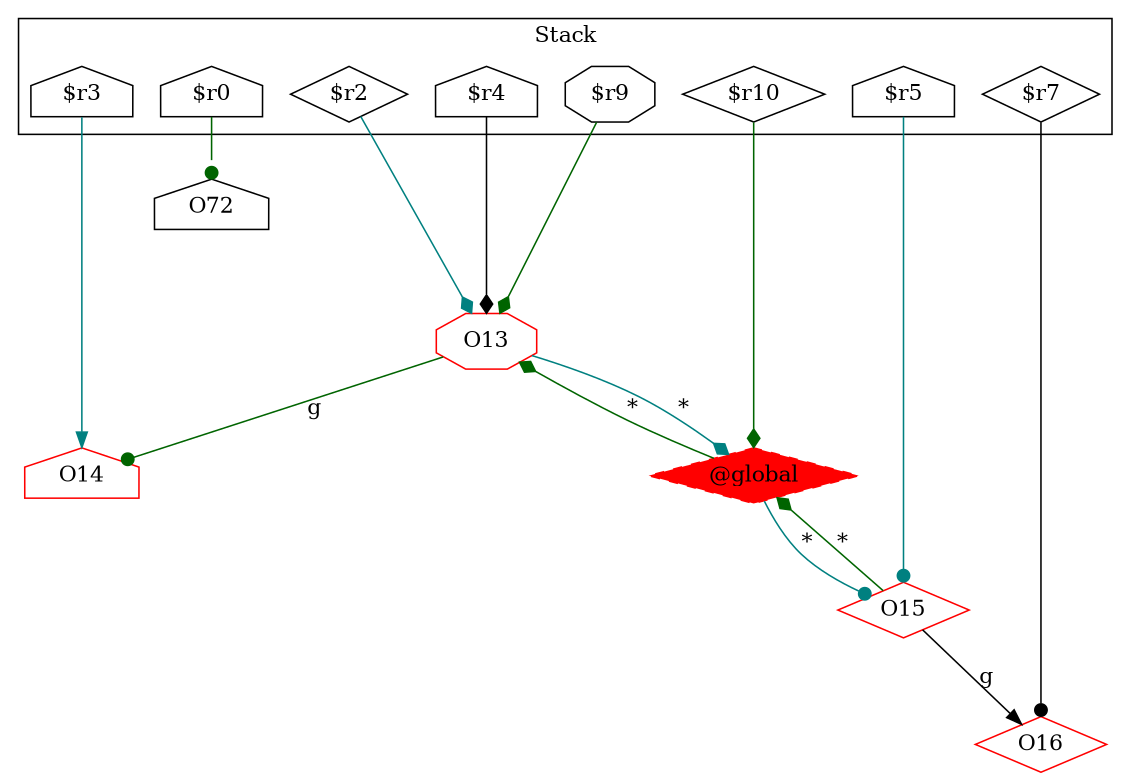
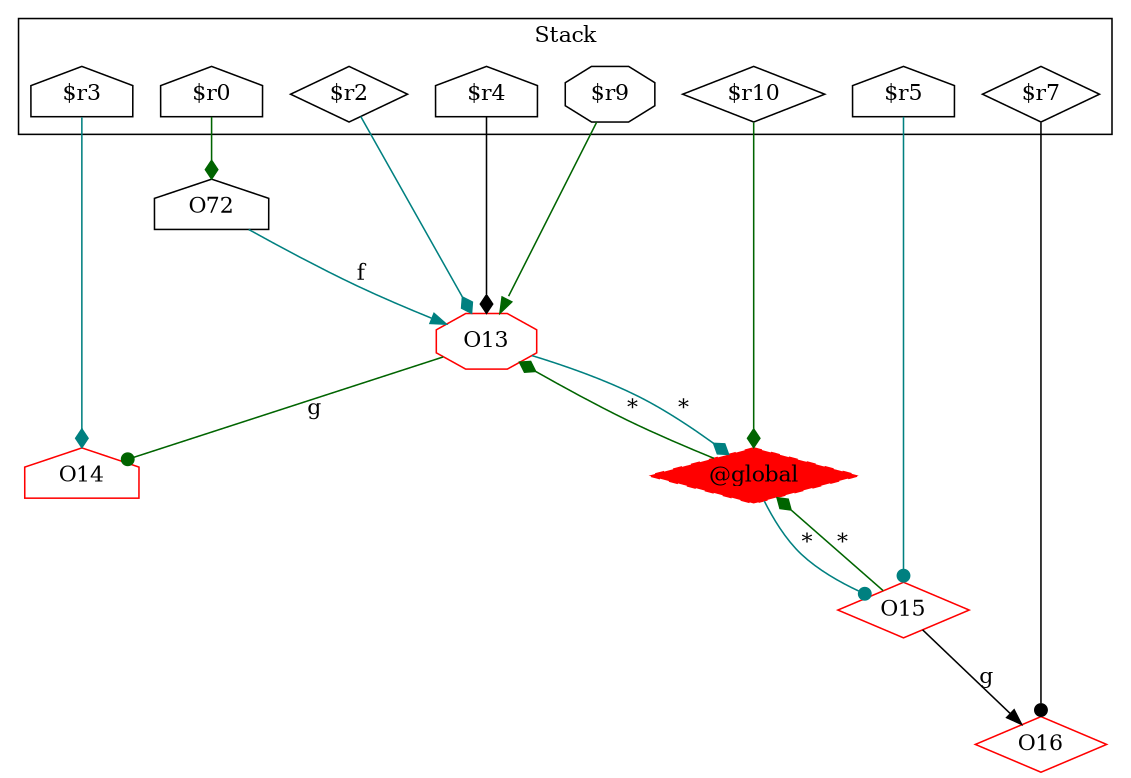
(212, 144) -> (212, 144)
(553, 209) -> (553, 209)
(82, 274) -> (82, 274)
none -> (339, 277)
